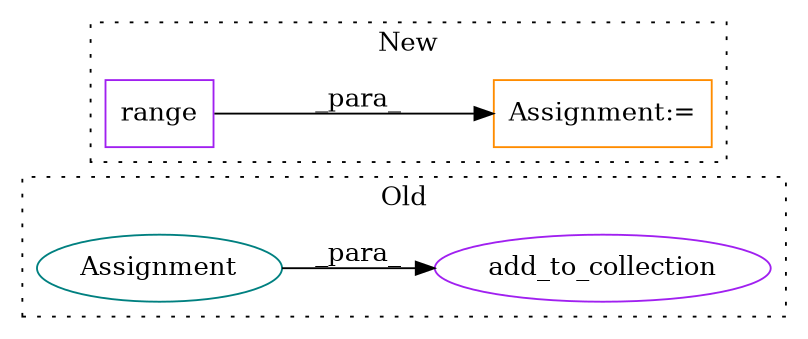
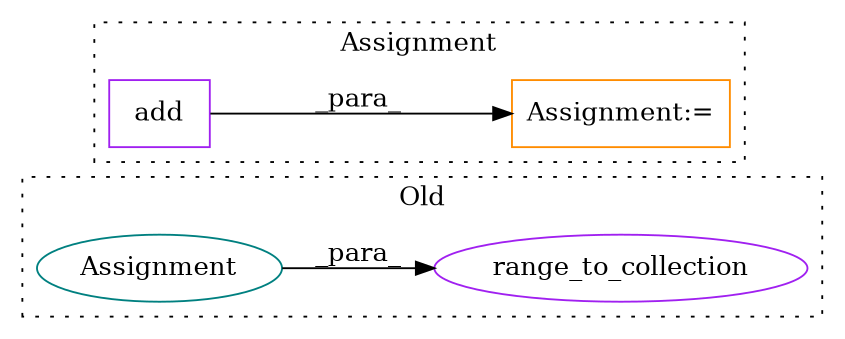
(409, 44) -> (420, 44)
(160, 114) -> (160, 114)
(603, 268) -> (621, 268)
